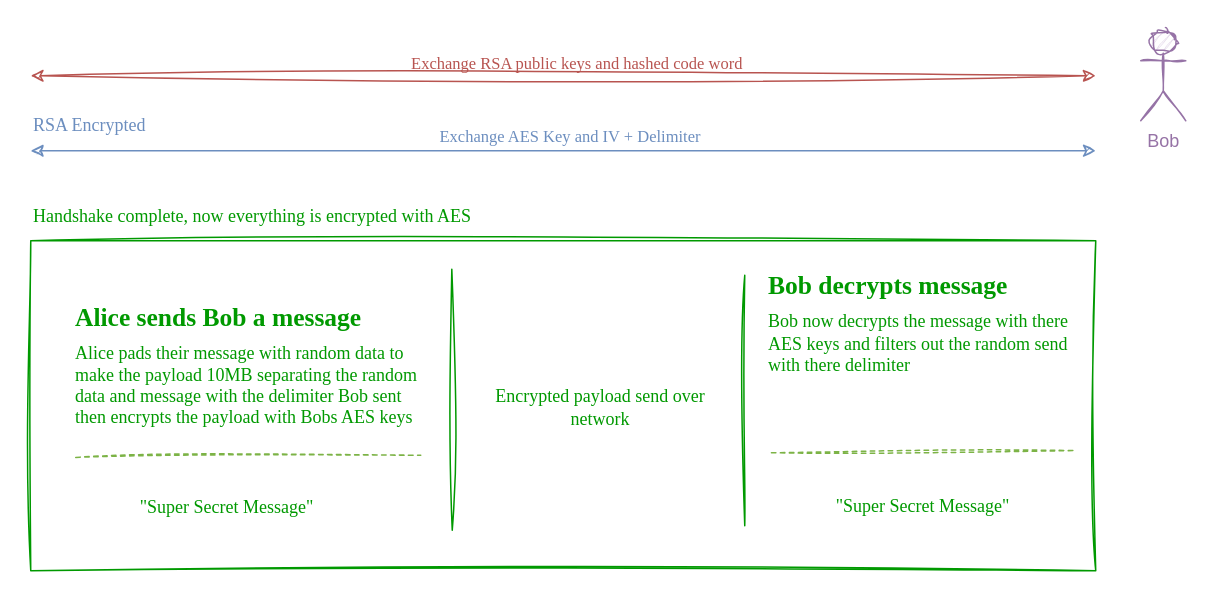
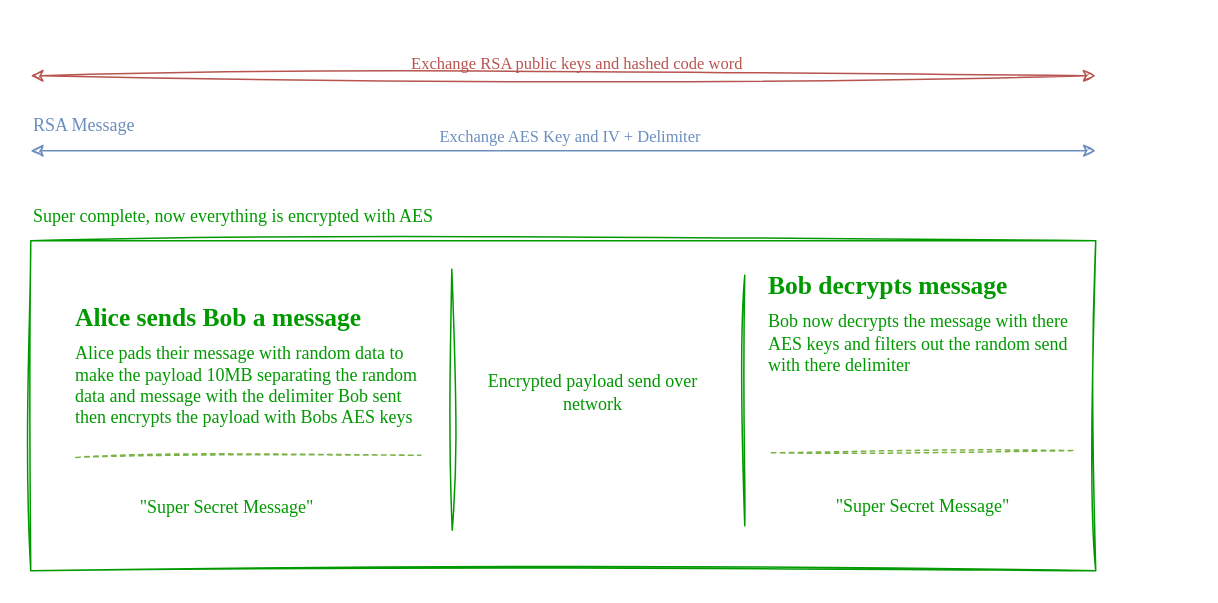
(1163, 76) -> none
(97, 125) -> (87, 125)
(288, 217) -> (268, 217)
(601, 407) -> (593, 392)
